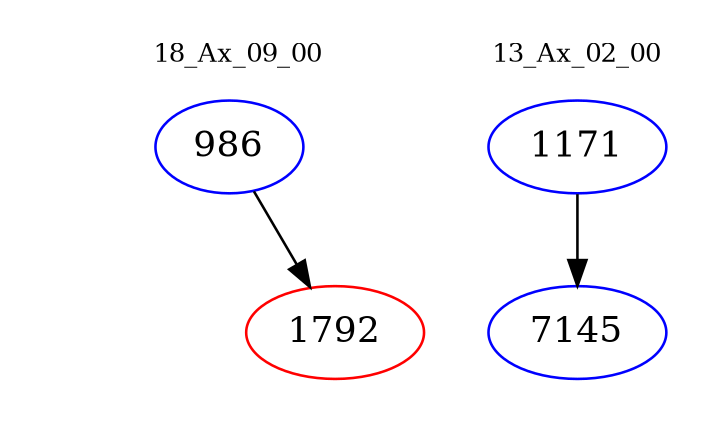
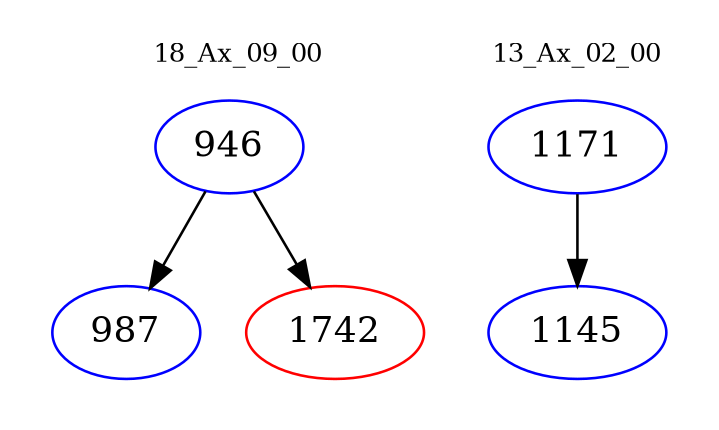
(229, 147) -> (229, 147)
none -> (126, 333)
(335, 333) -> (335, 333)
(577, 333) -> (577, 333)
